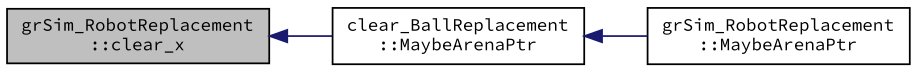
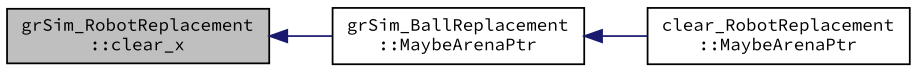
(458, 36) -> (458, 36)
(779, 36) -> (779, 36)
